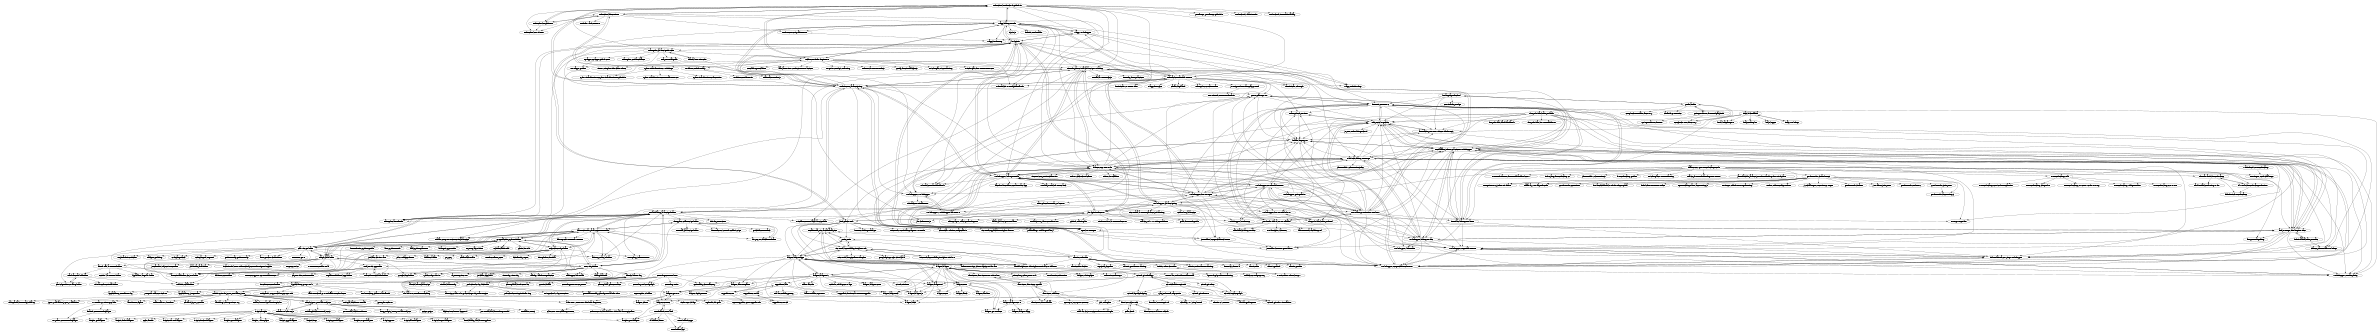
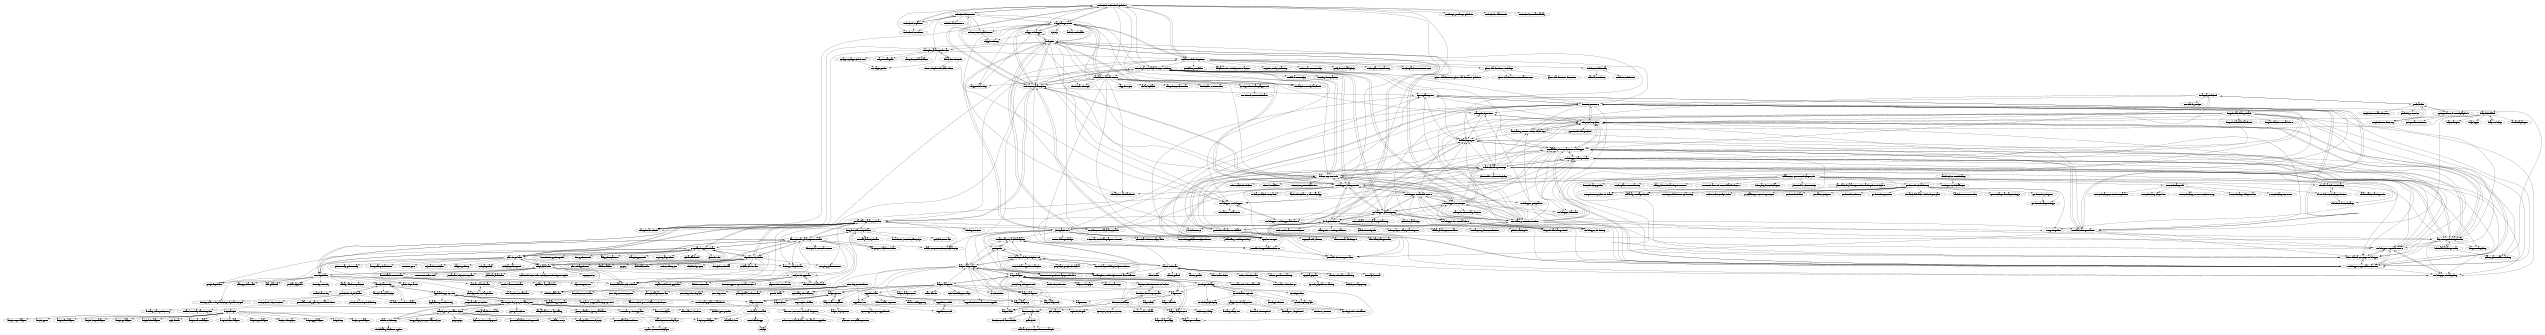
(1405, 154) -> (1519, 156)
(1276, 230) -> (1312, 240)
(271, 258) -> (381, 266)
(807, 266) -> (974, 284)
none -> (1033, 324)
(678, 330) -> (763, 330)
